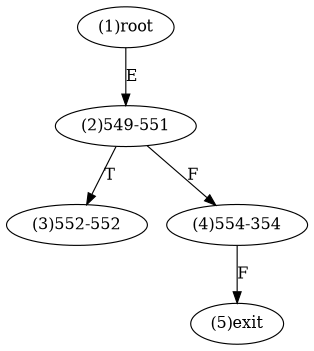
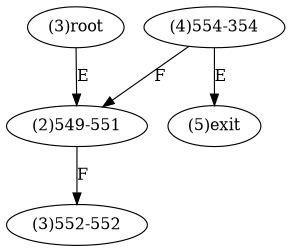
(126, 27) -> (76, 27)
(177, 172) -> (151, 73)
(110, 176) -> (83, 176)
(243, 274) -> (221, 77)
